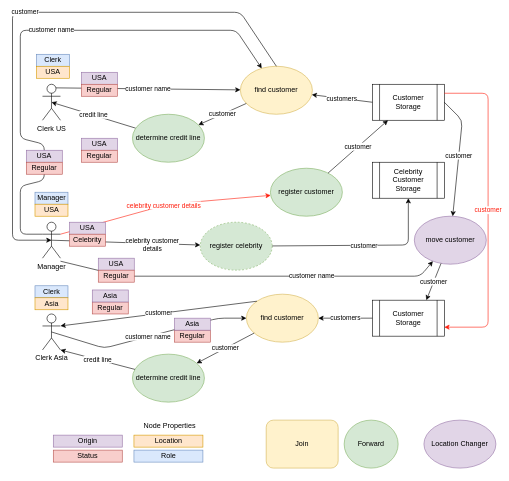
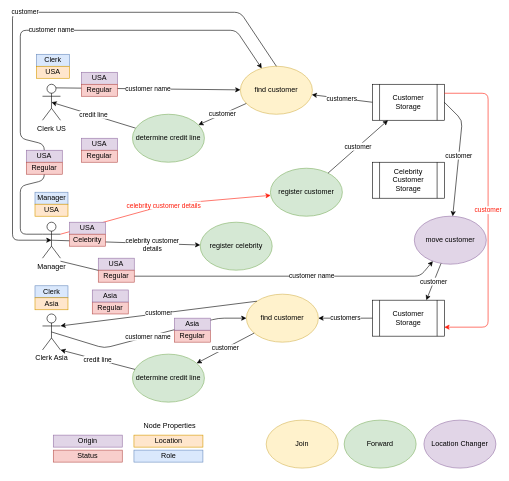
(236, 246) -> (236, 246)
(343, 246) -> none
(302, 444) -> (302, 444)
(371, 444) -> (380, 444)
